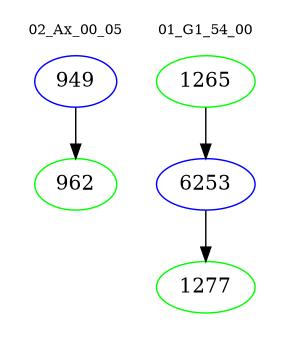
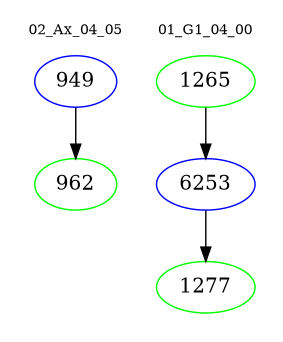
(76, 31) -> (76, 31)
(206, 31) -> (206, 31)
